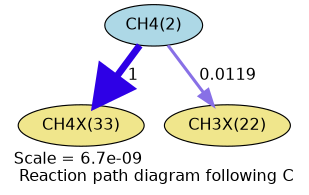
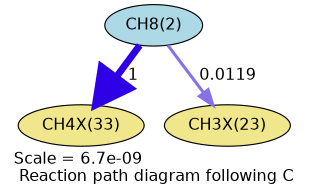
(154, 25) -> (154, 25)
(227, 126) -> (227, 126)
